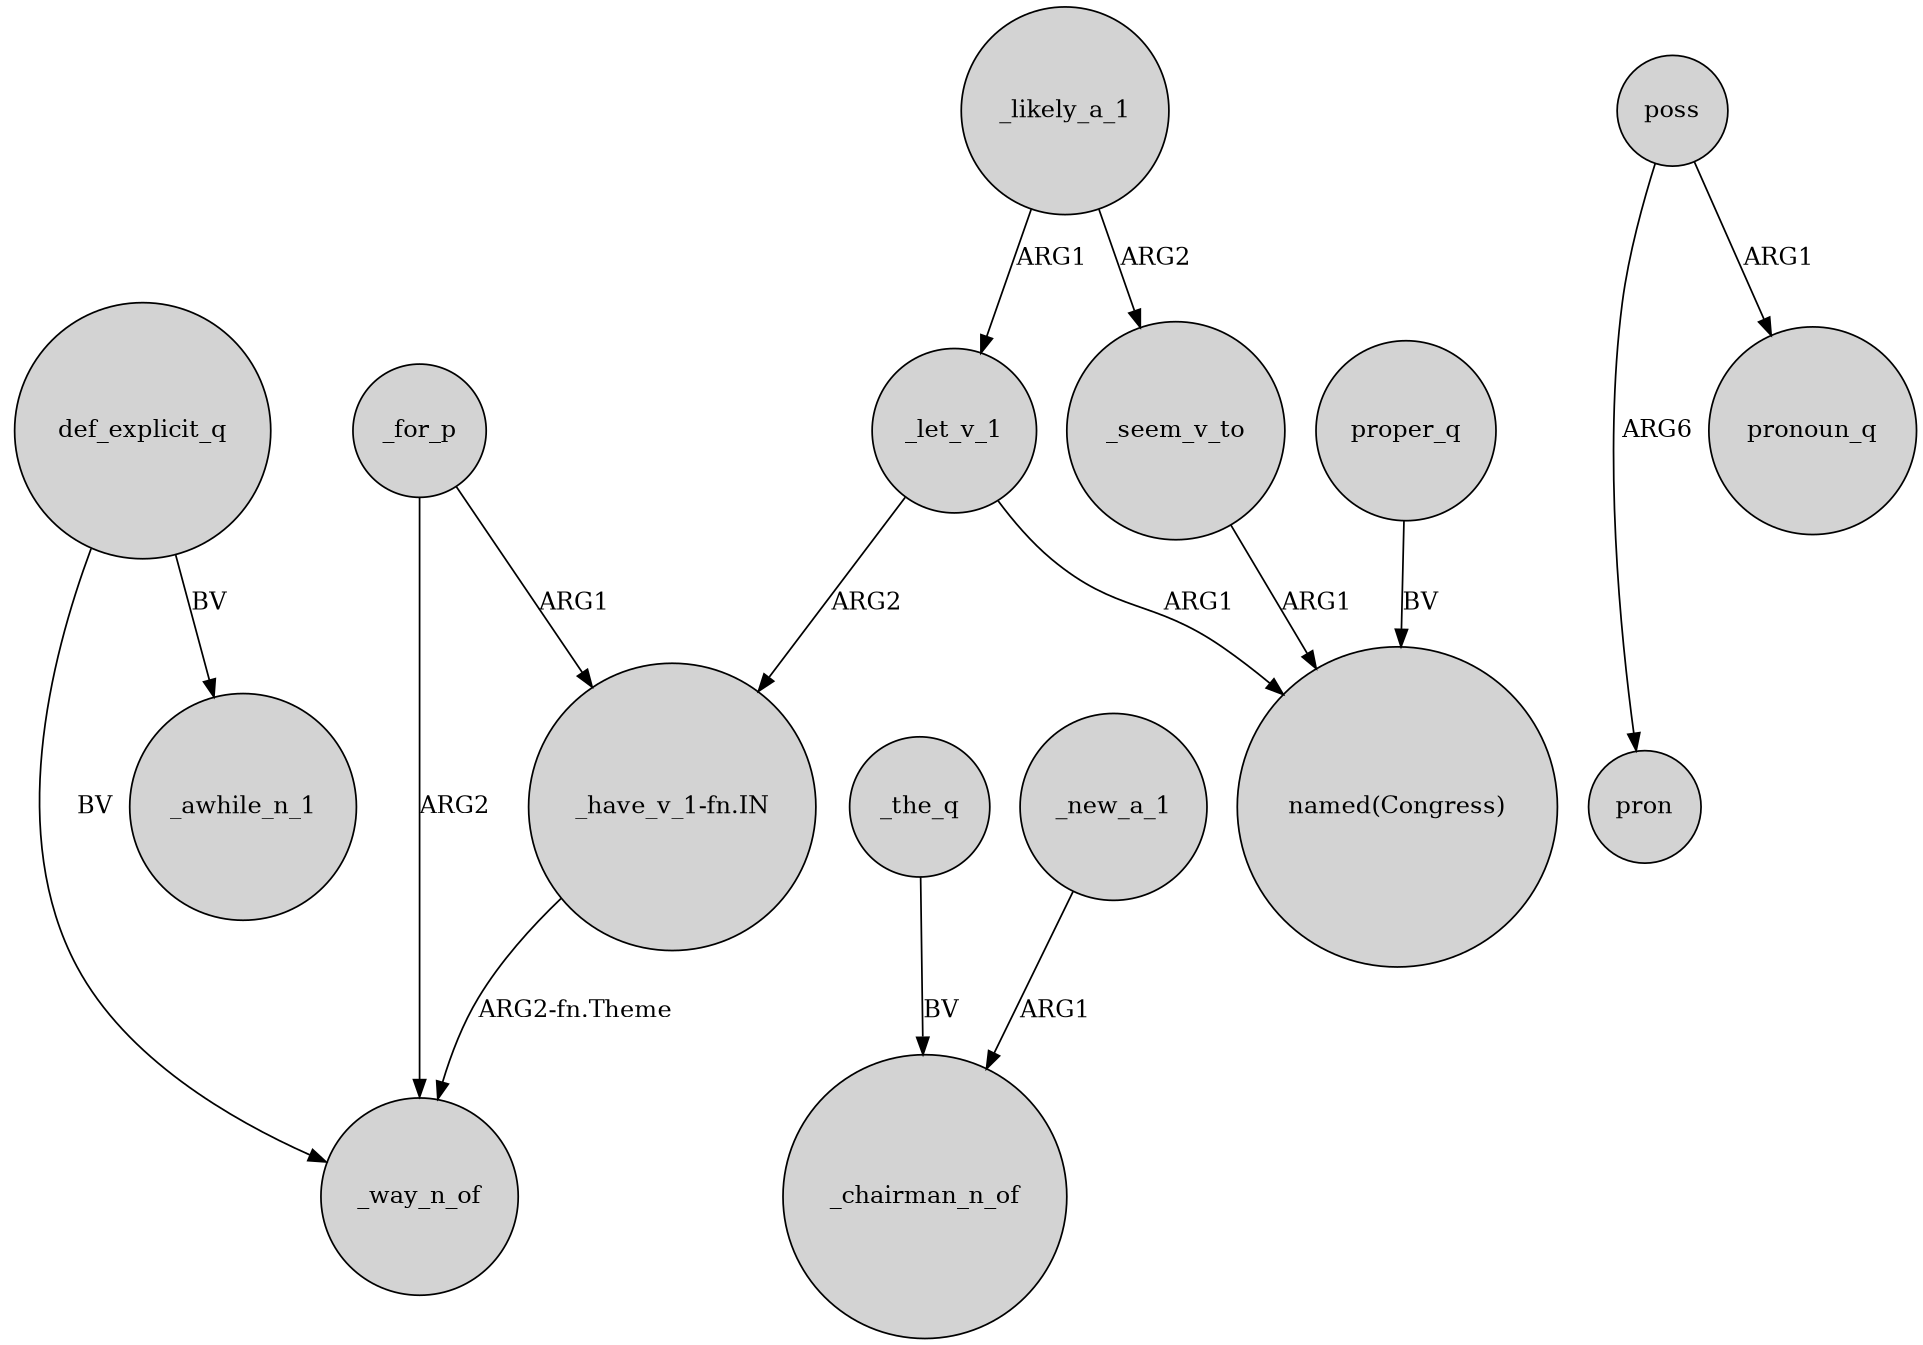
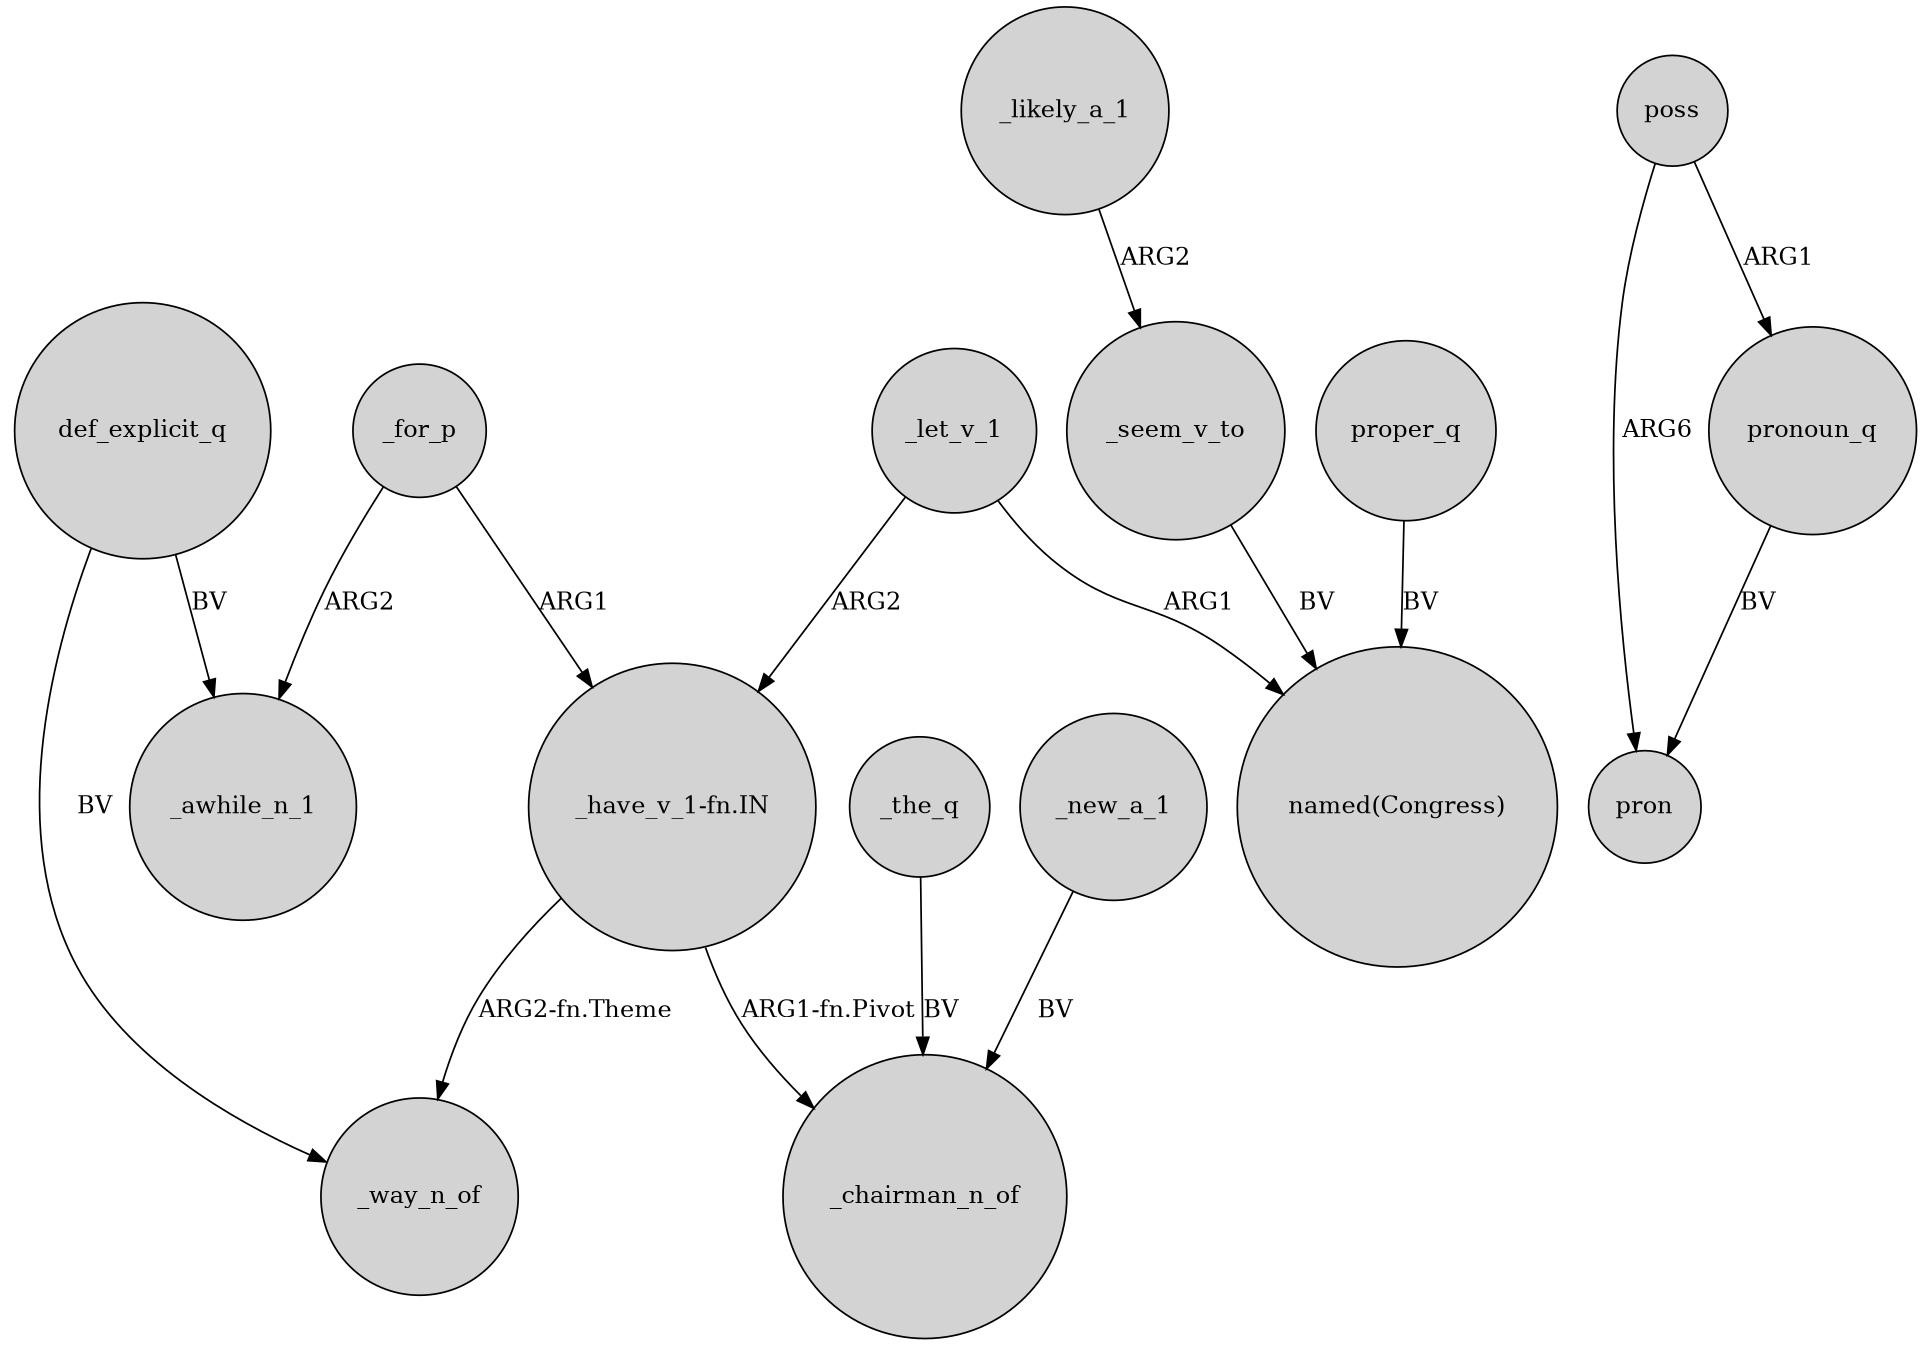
(1009, 273) -> none
(1317, 603) -> (1317, 603)
none -> (1723, 632)
(420, 788) -> (329, 581)
(1056, 1011) -> (1056, 1011)
none -> (744, 1028)
